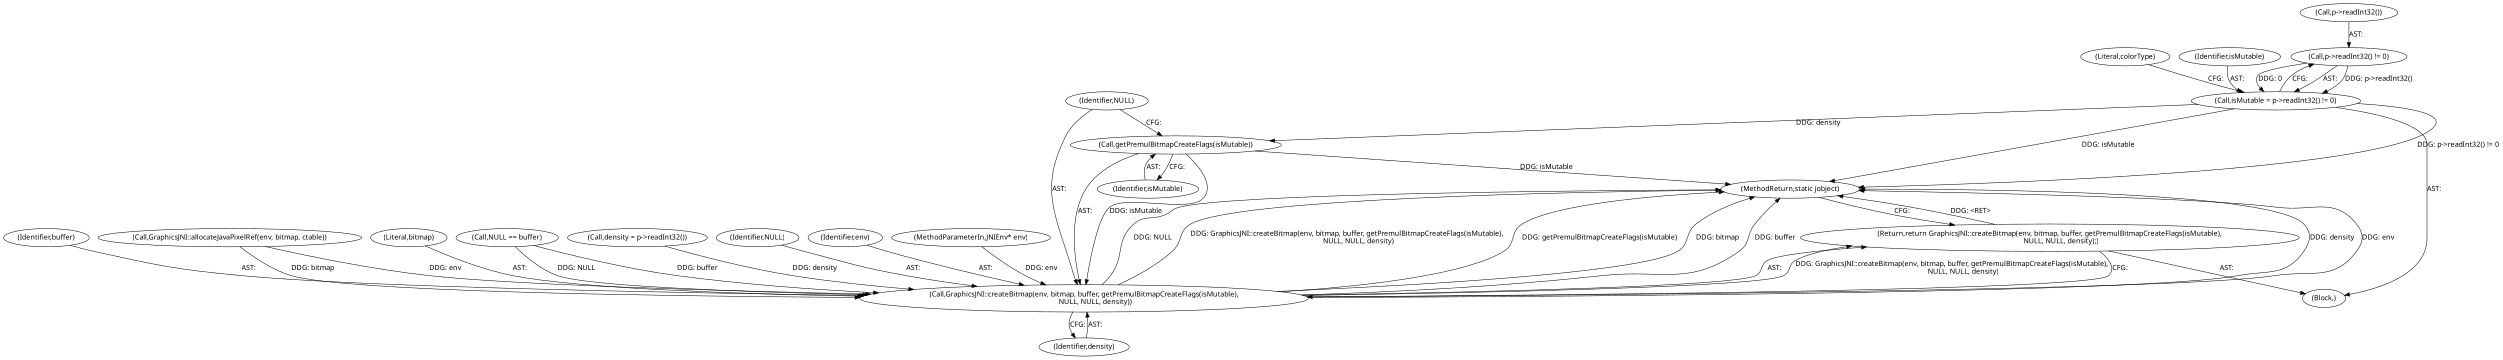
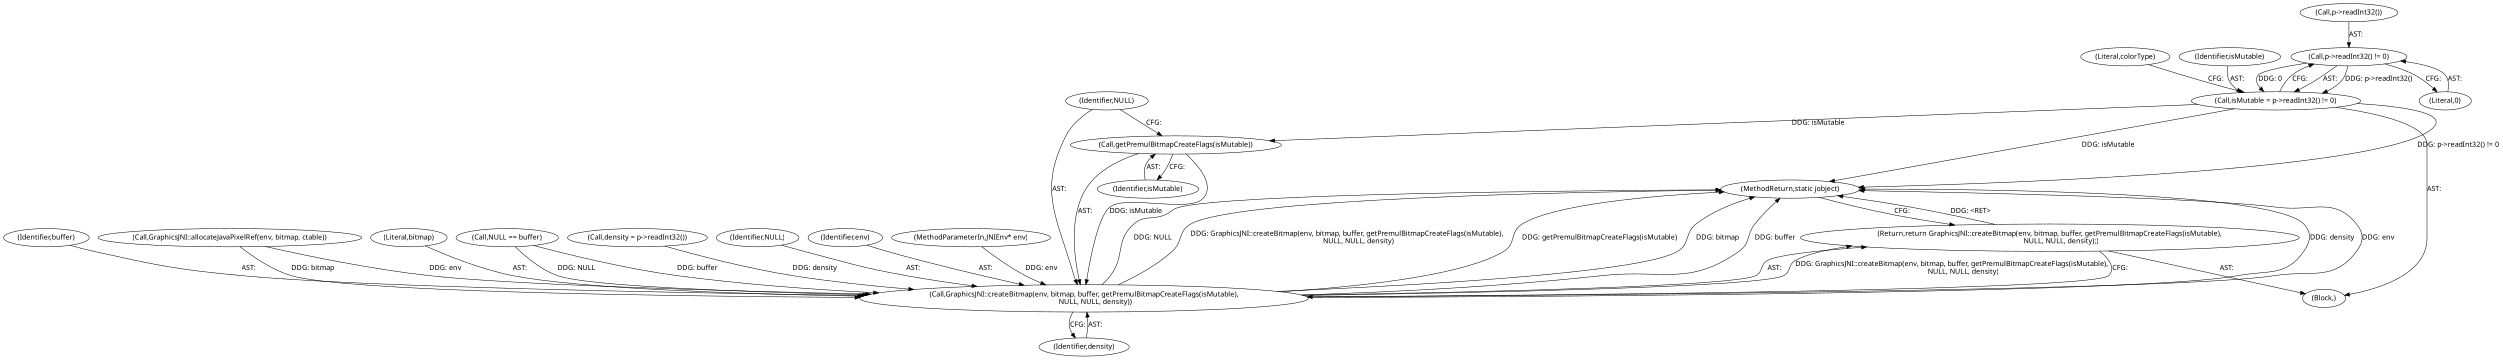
none -> (2445, 101)
(1818, 123) -> (1818, 123)
(1490, 168) -> none
